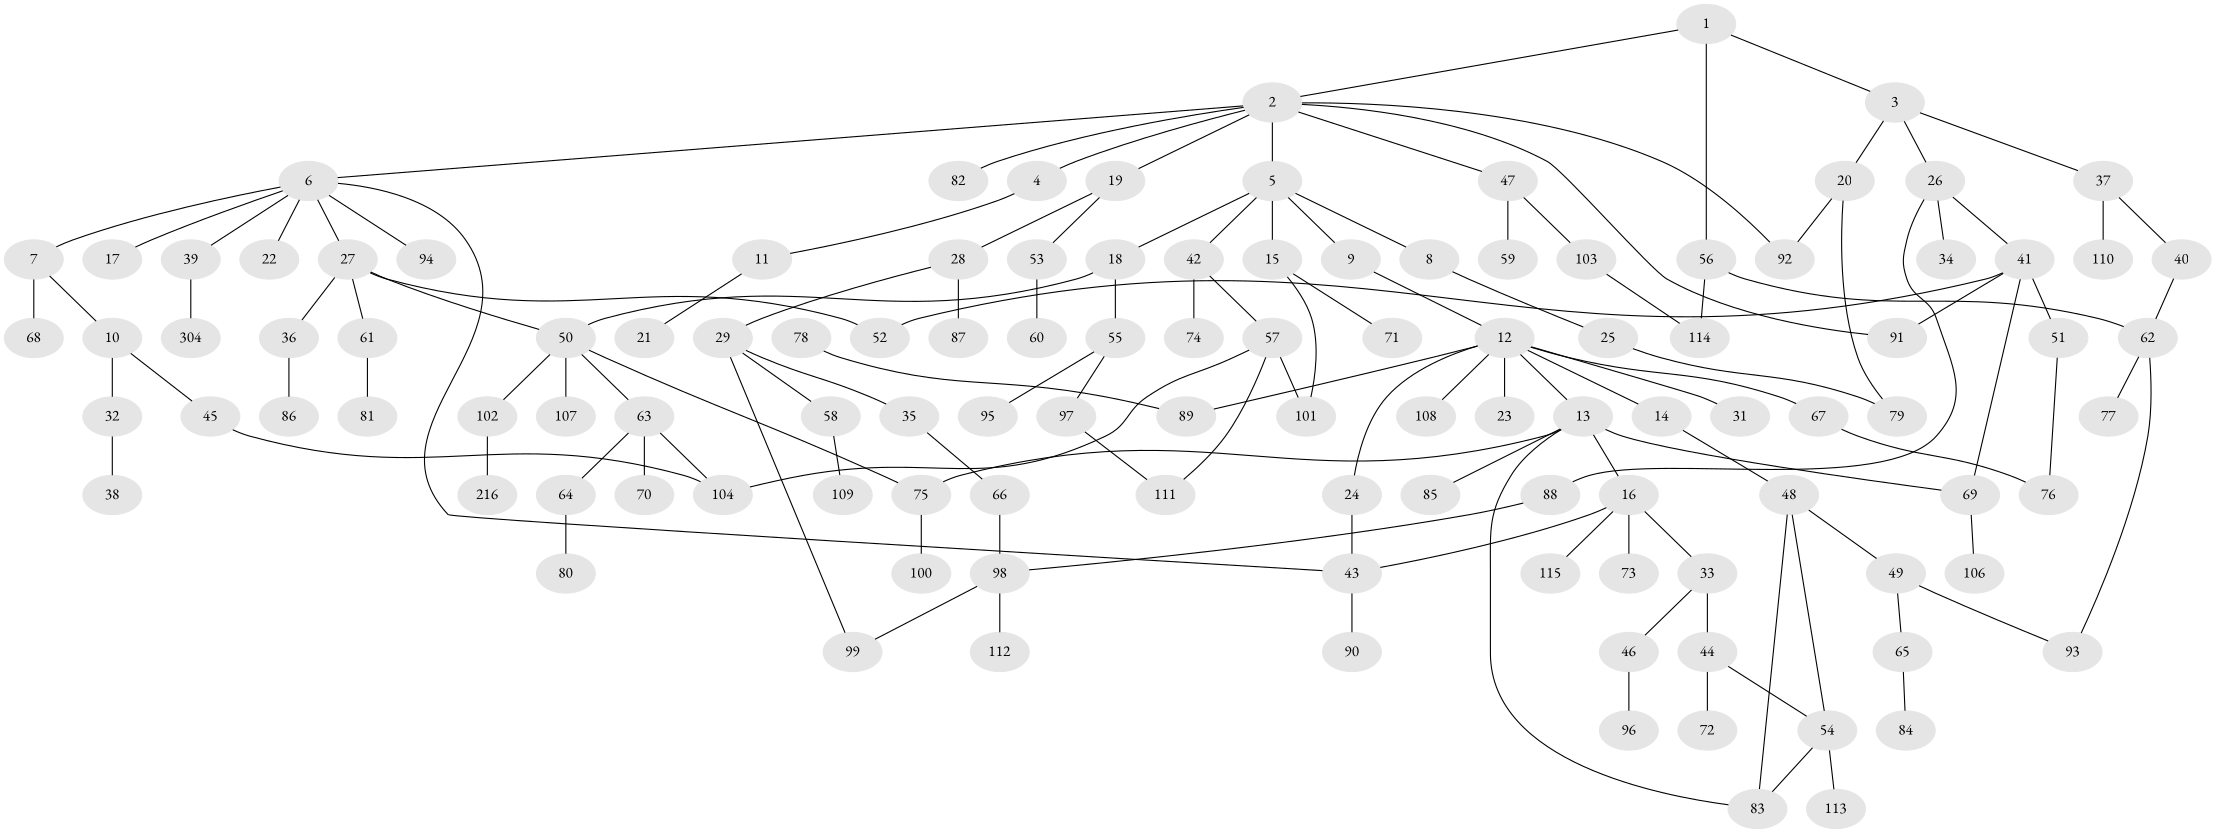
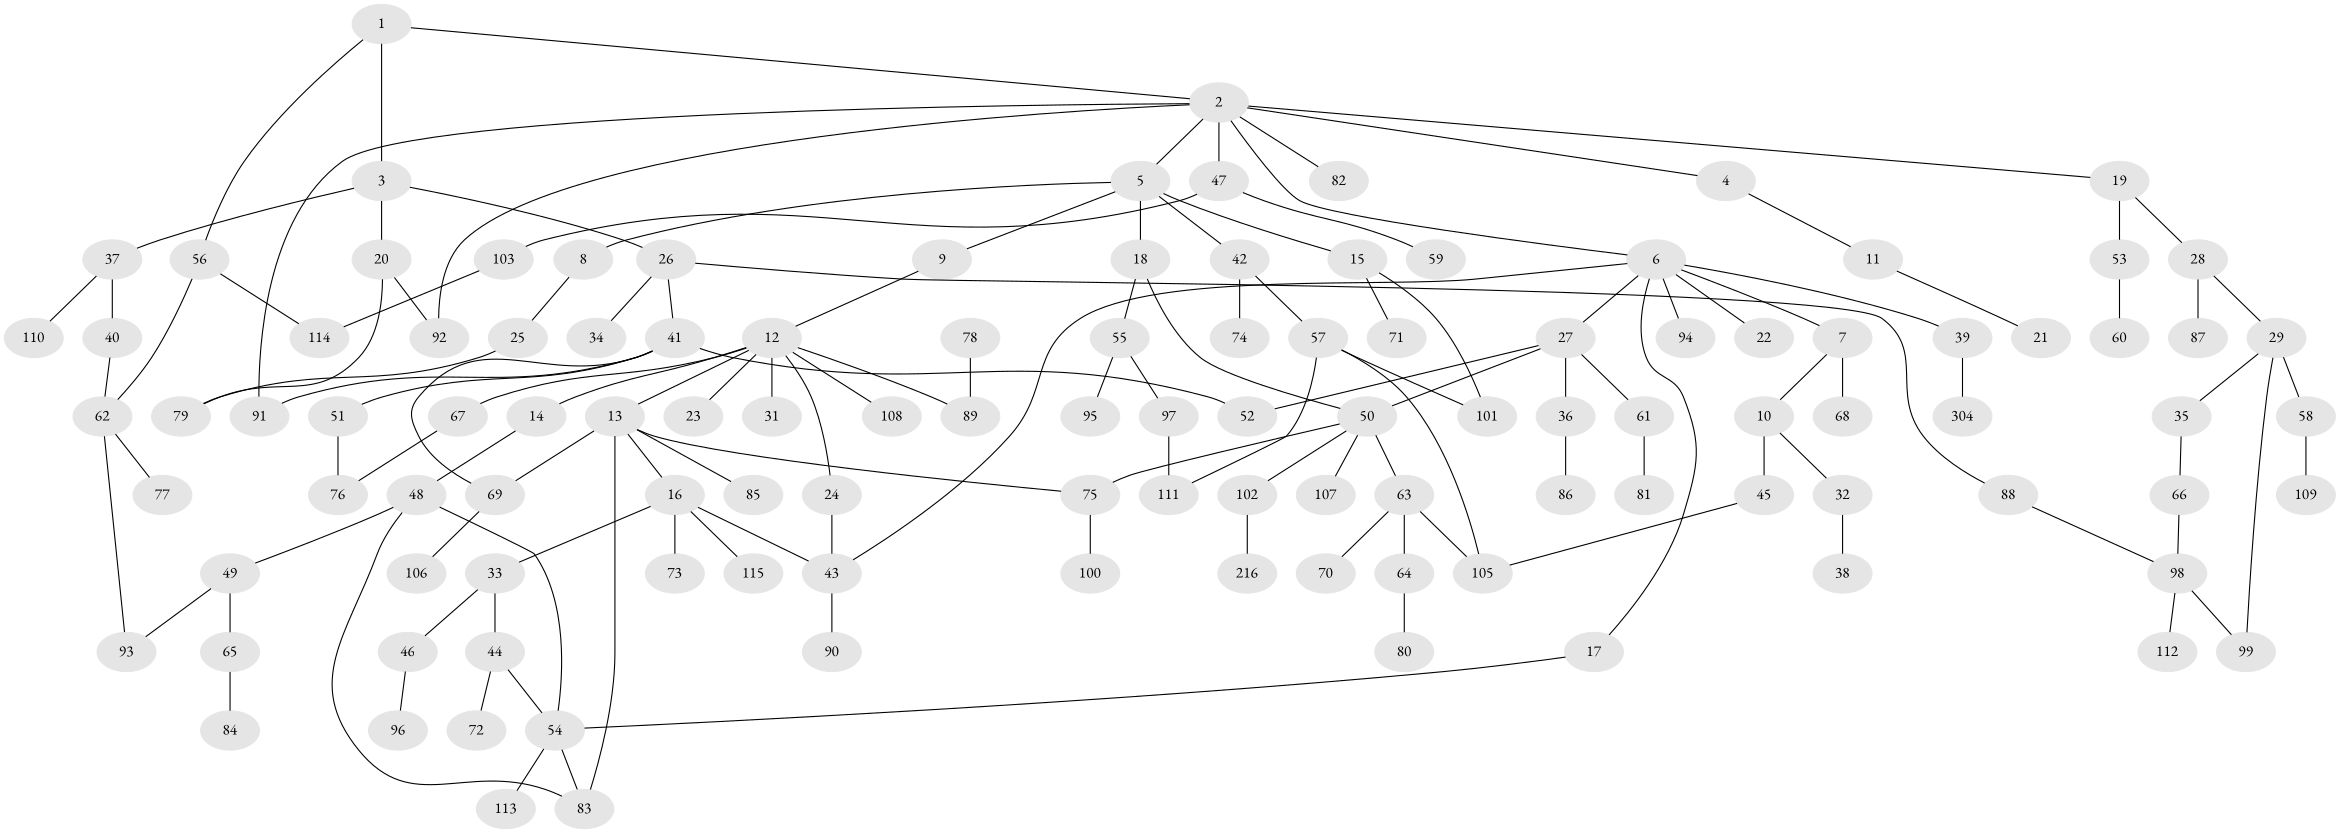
(723, 495) -> (1483, 573)
none -> (1076, 701)
